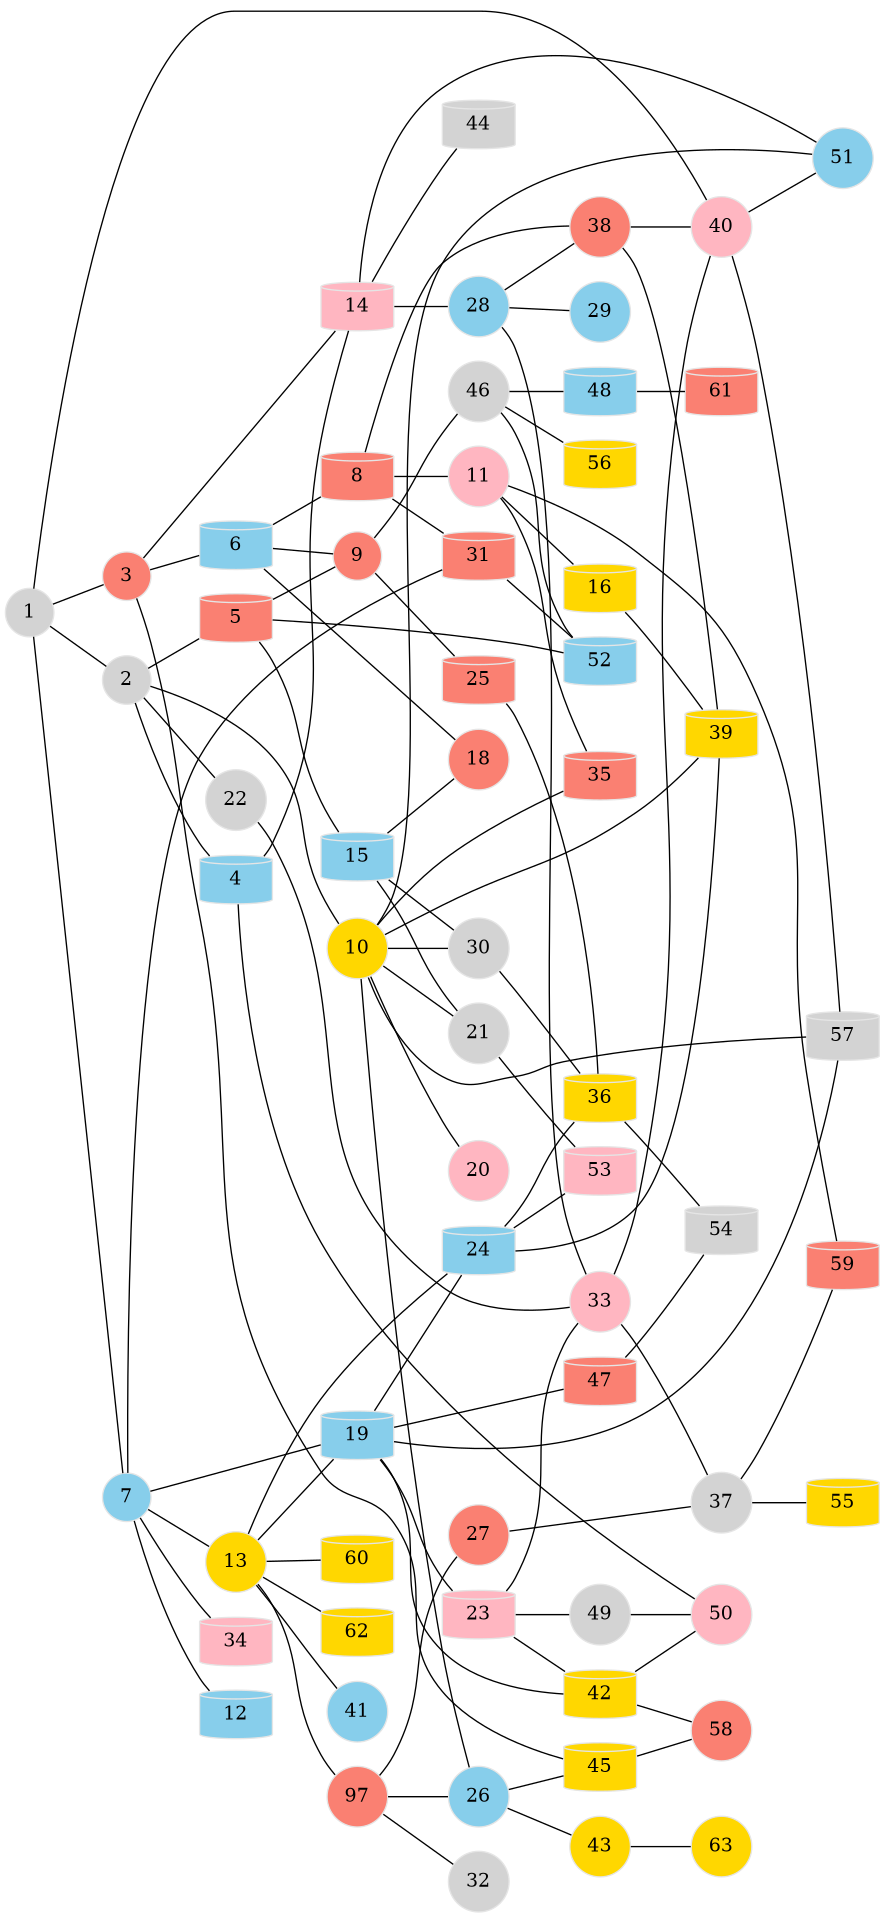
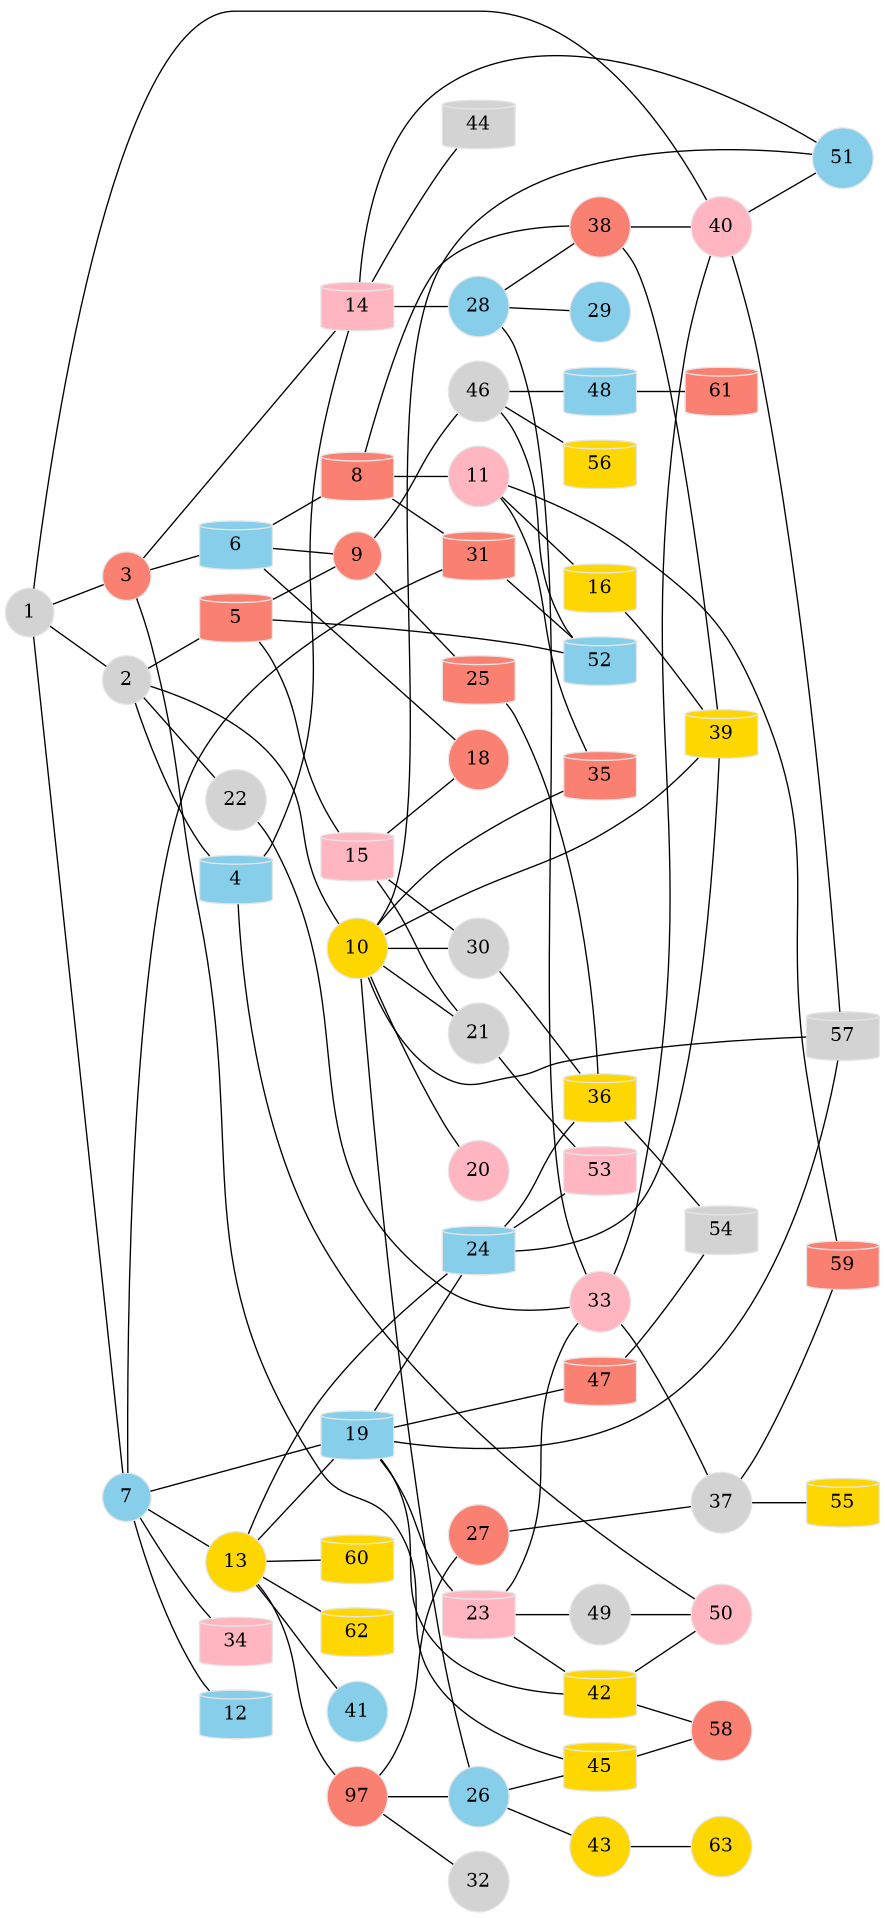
(357, 857) -> (357, 857)
